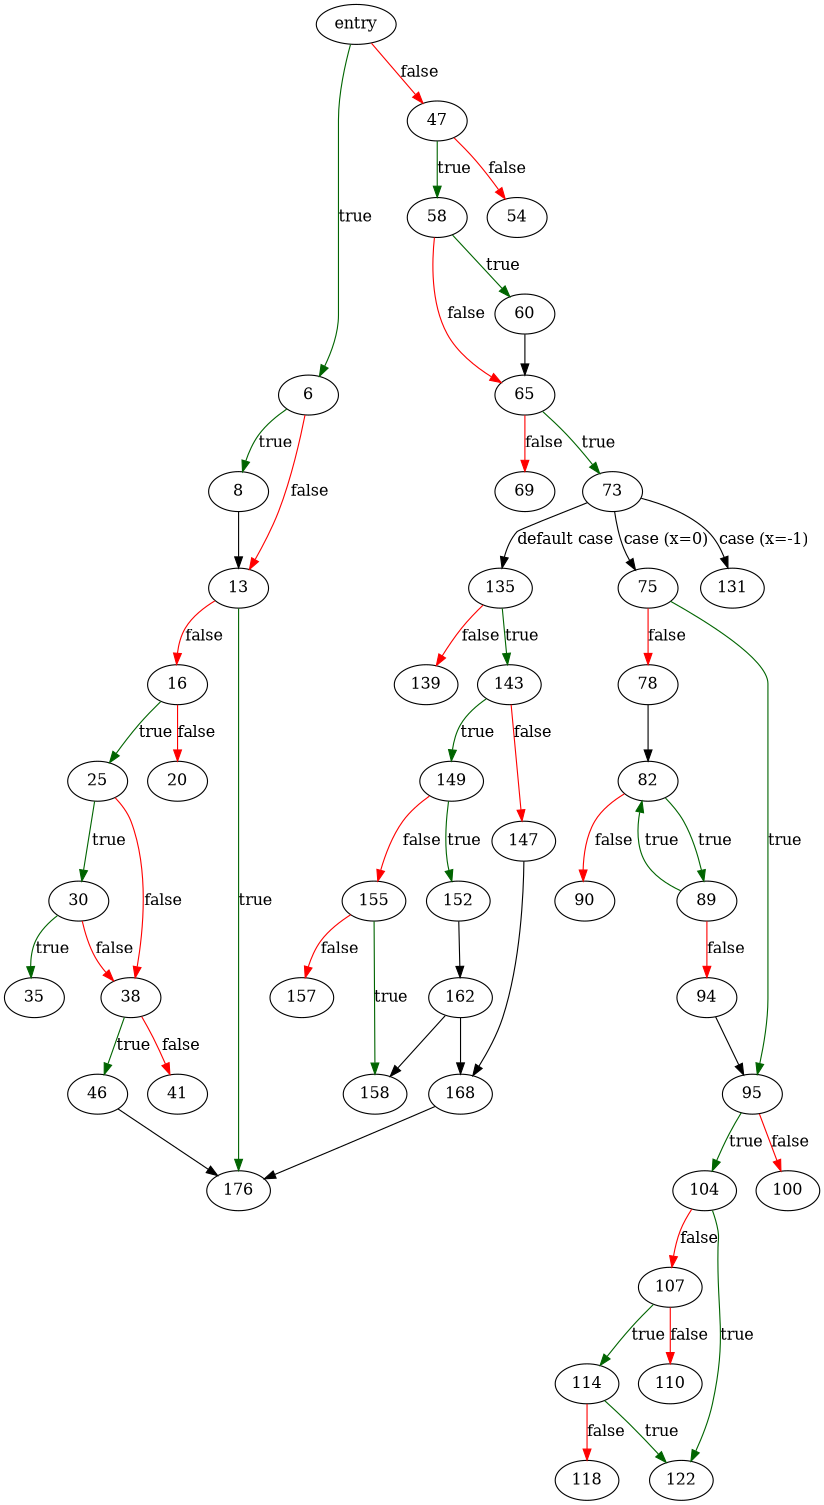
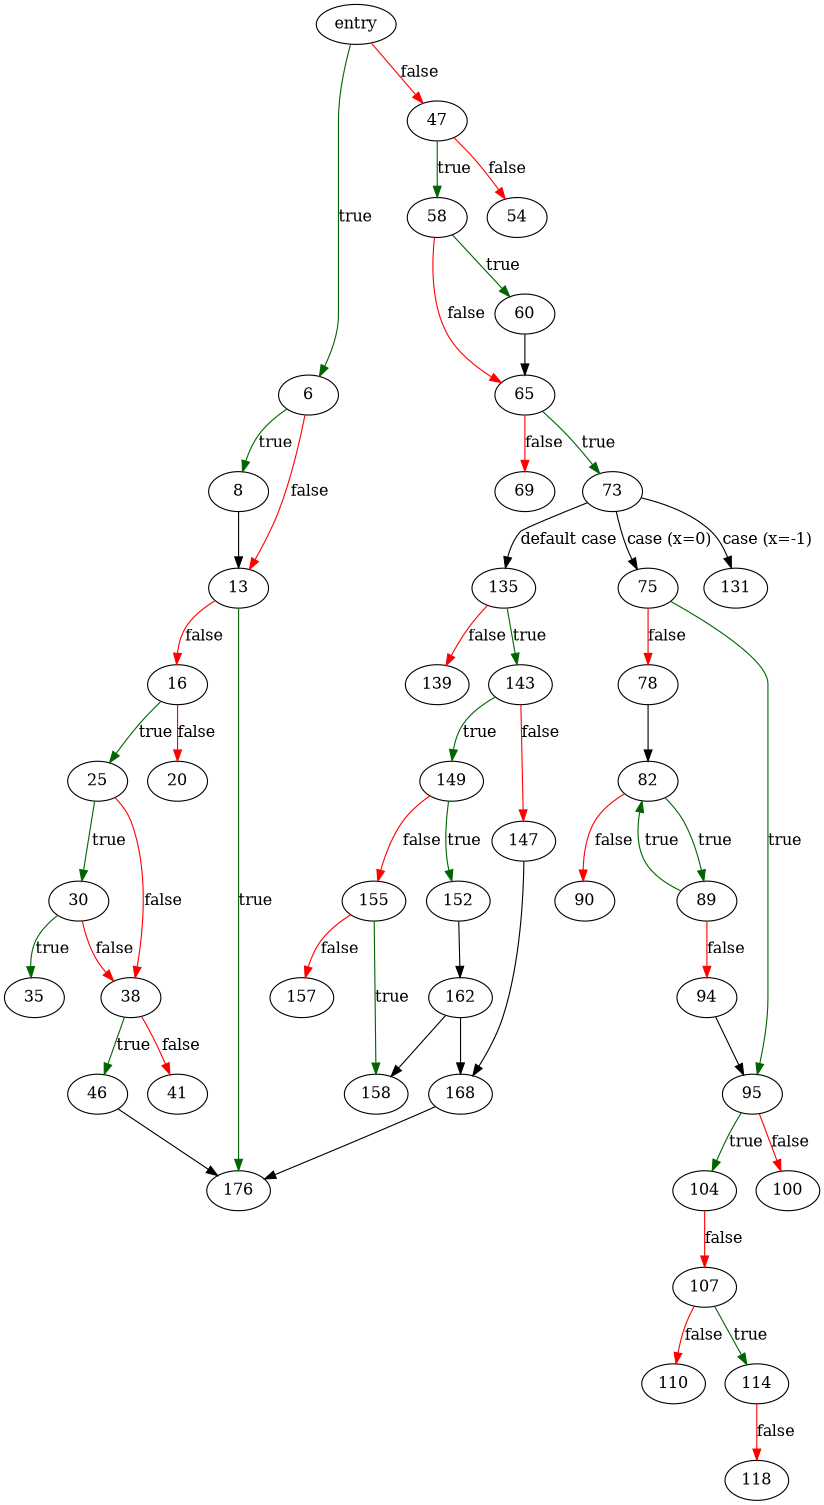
(681, 1480) -> none
